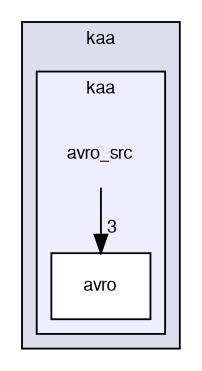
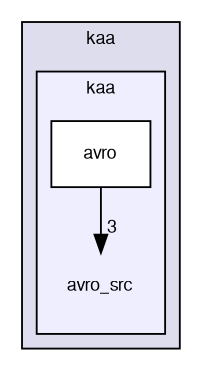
(101, 211) -> (101, 211)
